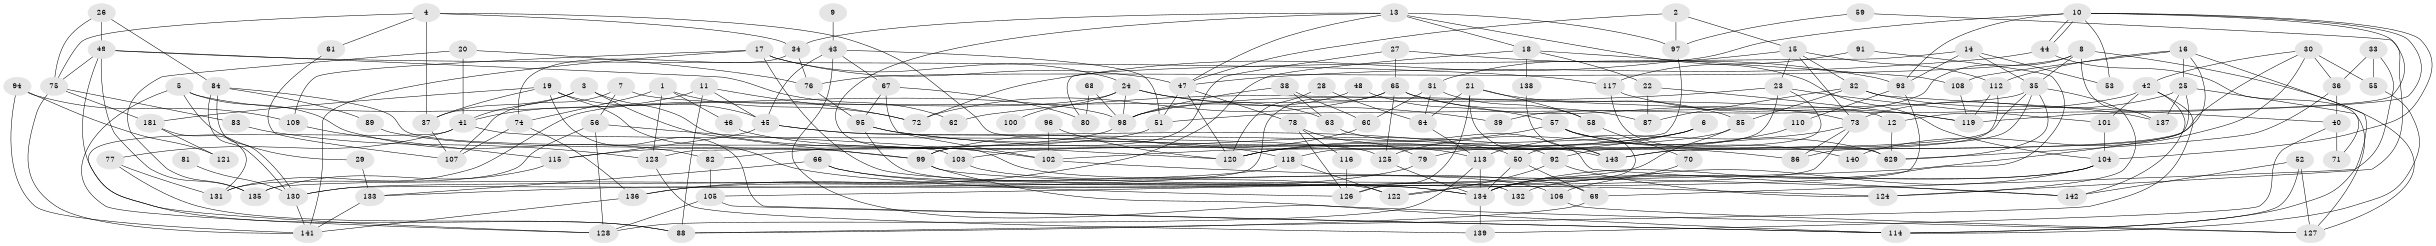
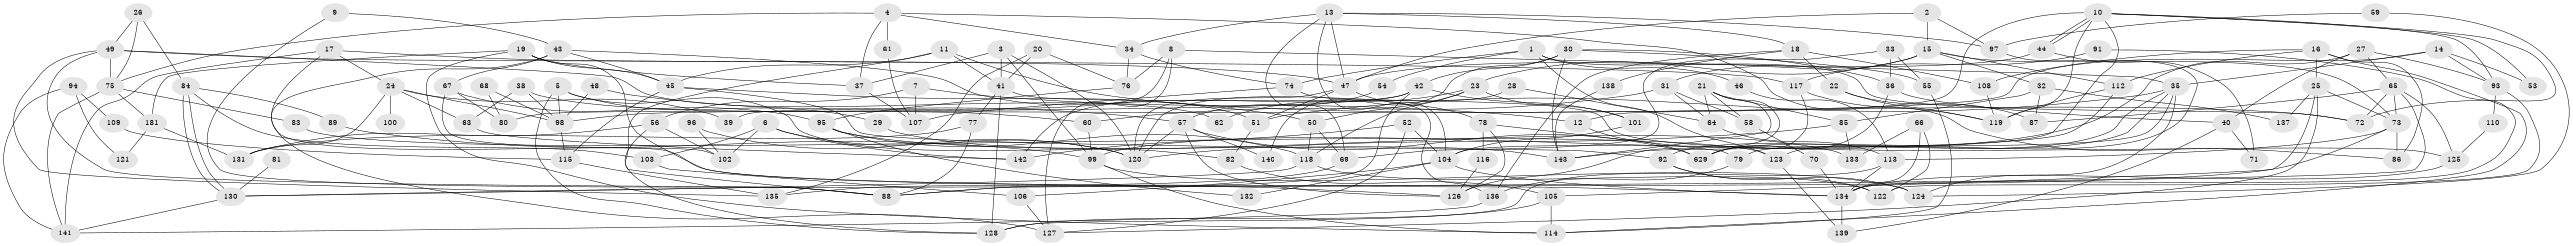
(544, 59) -> none
none -> (1382, 86)
(2090, 93) -> none
(2209, 115) -> (2290, 81)
(1312, 173) -> (890, 151)
(1504, 174) -> (1310, 141)
none -> (249, 176)
(339, 215) -> none
(2117, 227) -> (1426, 142)
